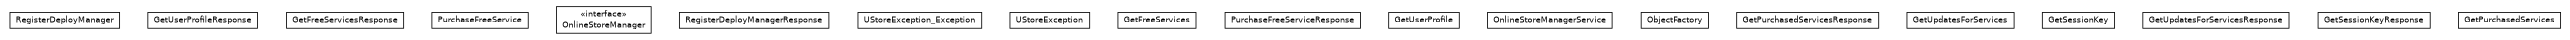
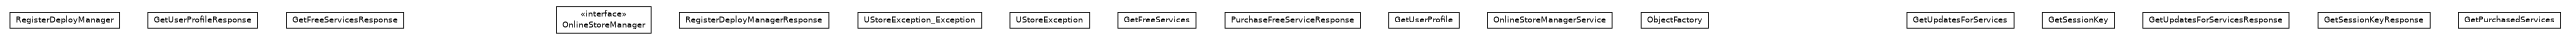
(480, 20) -> none
(1807, 20) -> none
